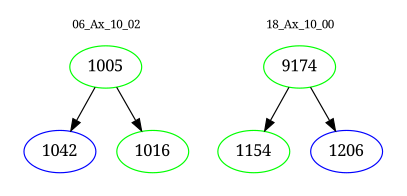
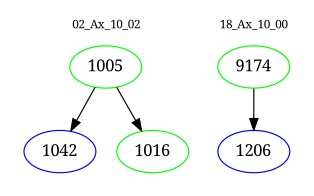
(106, 25) -> (106, 25)
(254, 152) -> none
